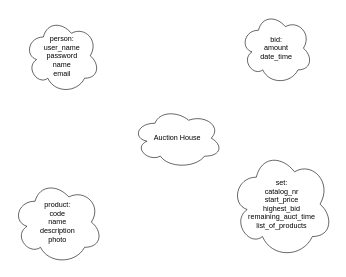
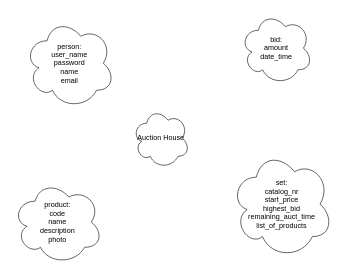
(62, 56) -> (69, 63)
(177, 138) -> (161, 138)
